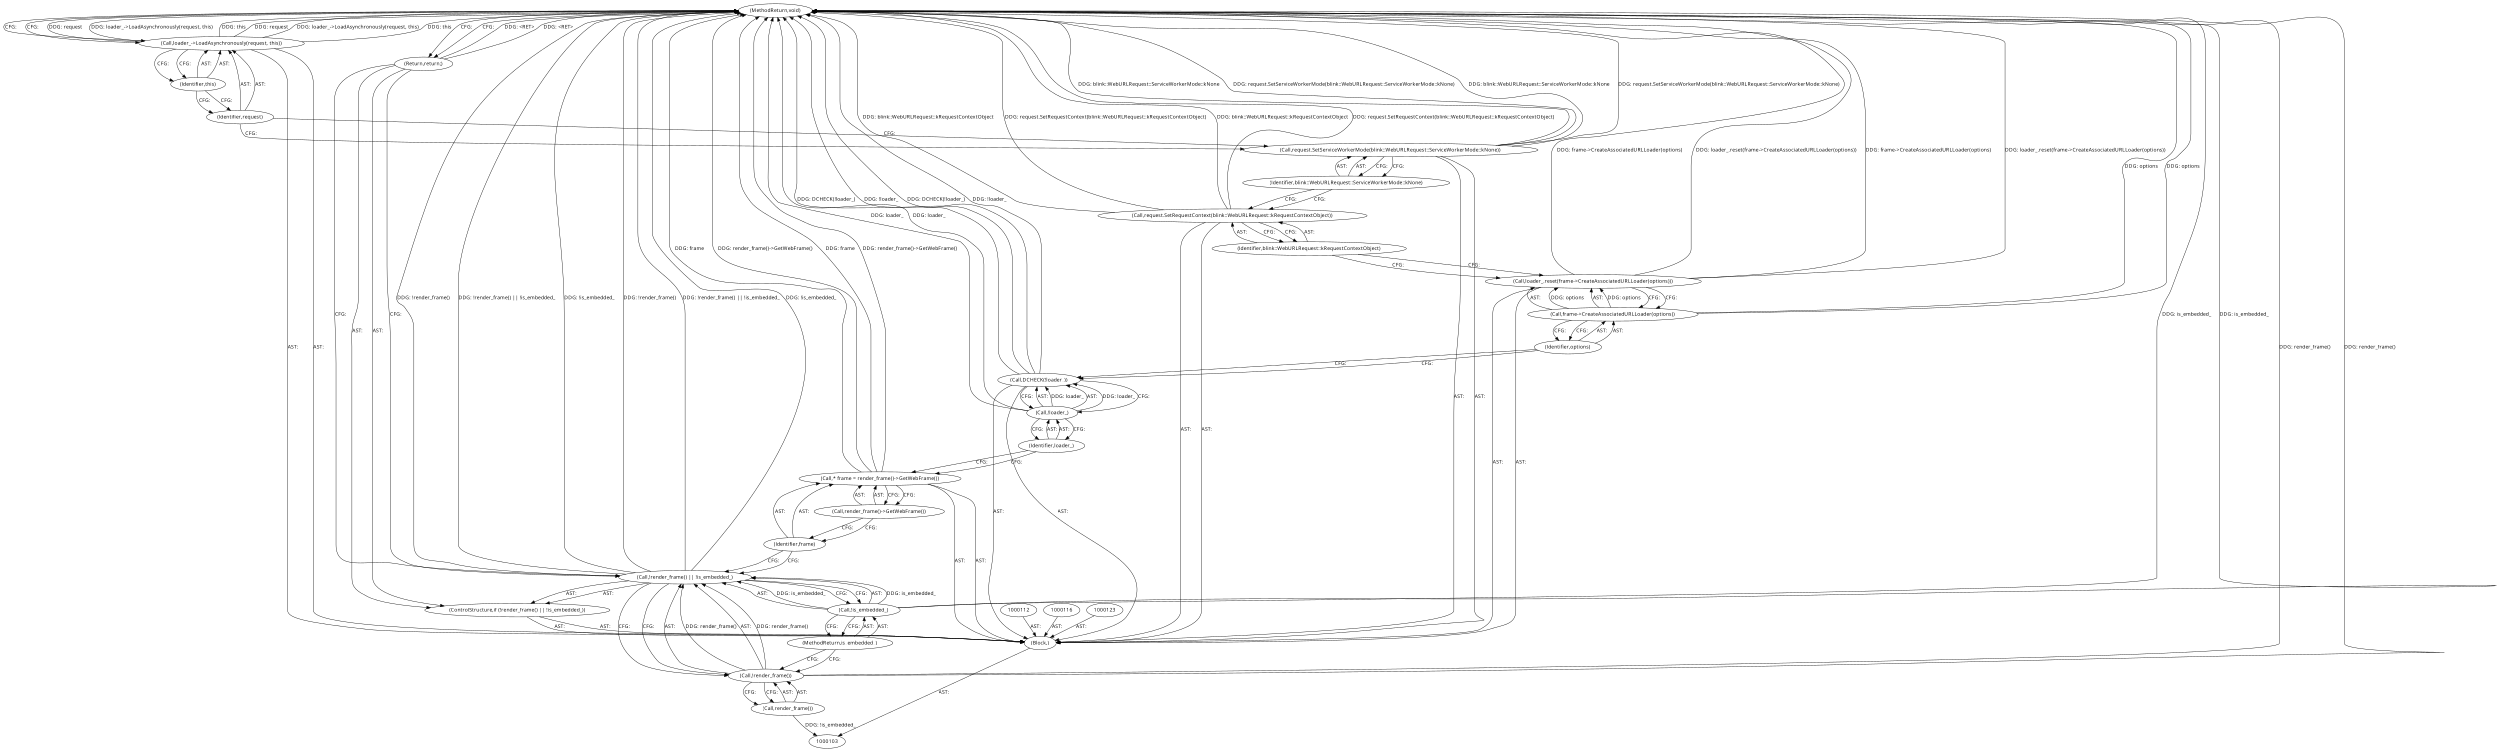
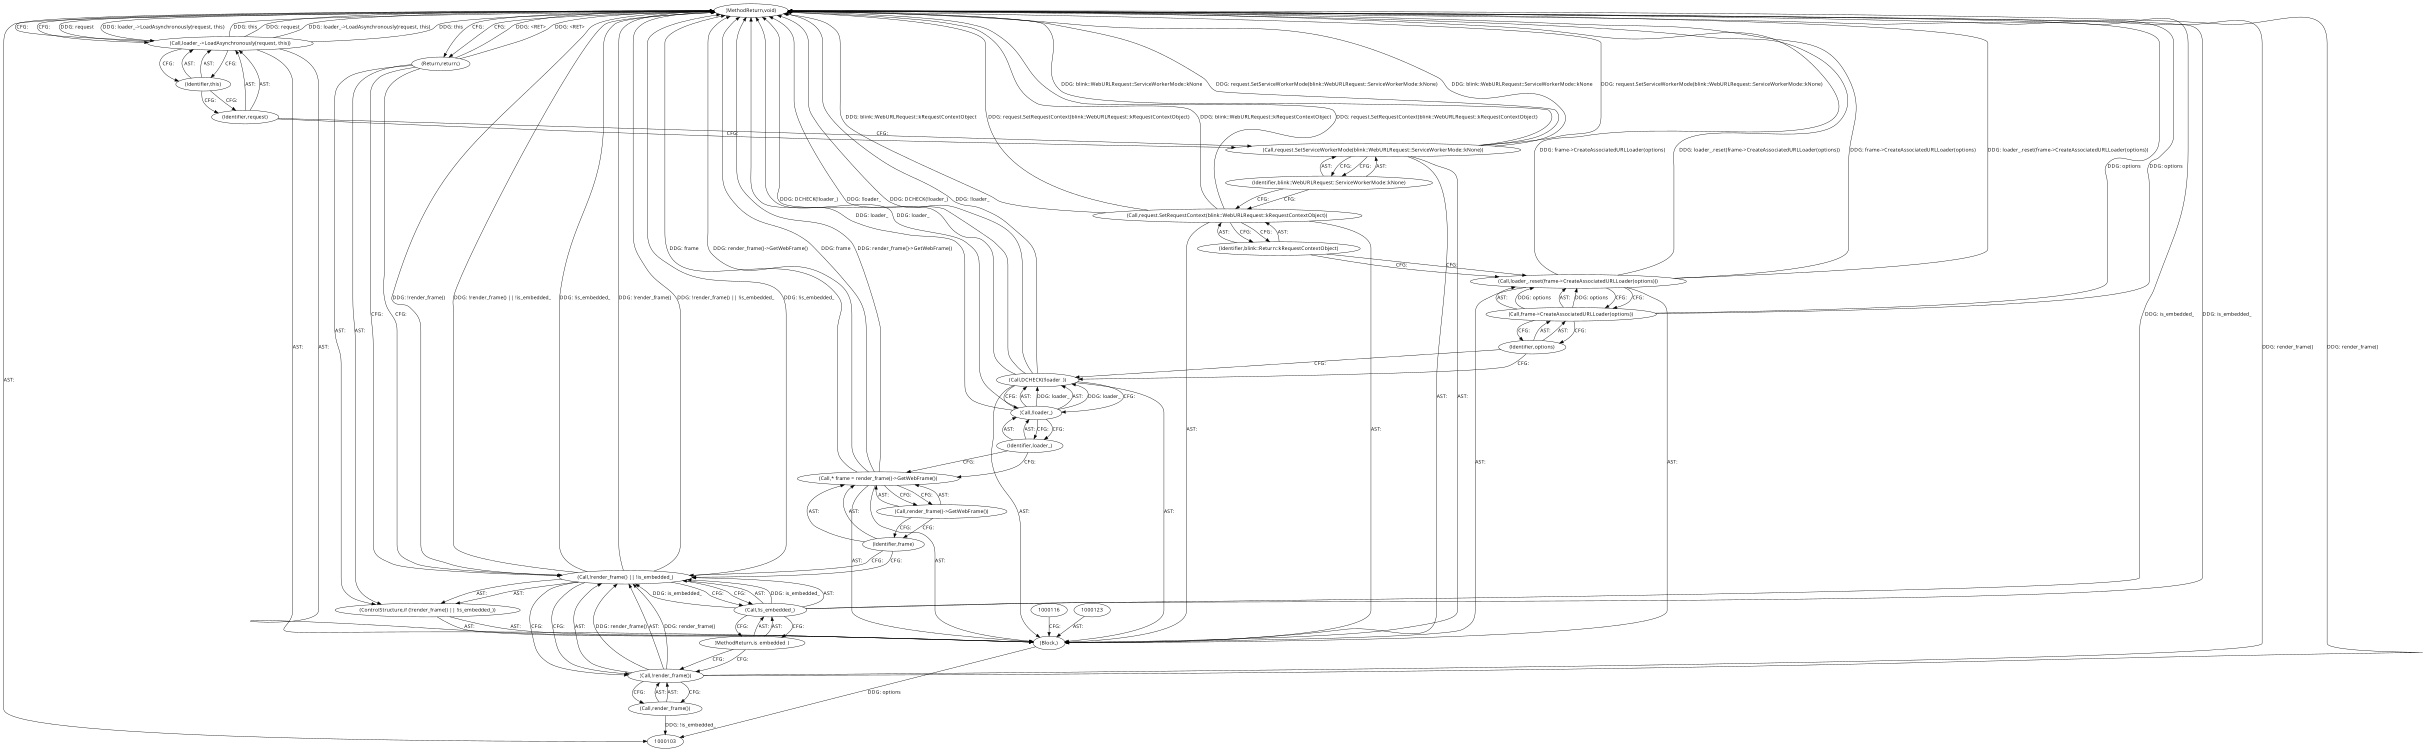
(1309, 249) -> (1279, 249)
none -> (4, 336)
(1019, 610) -> none
(1058, 627) -> (1056, 627)
(945, 692) -> (884, 692)
